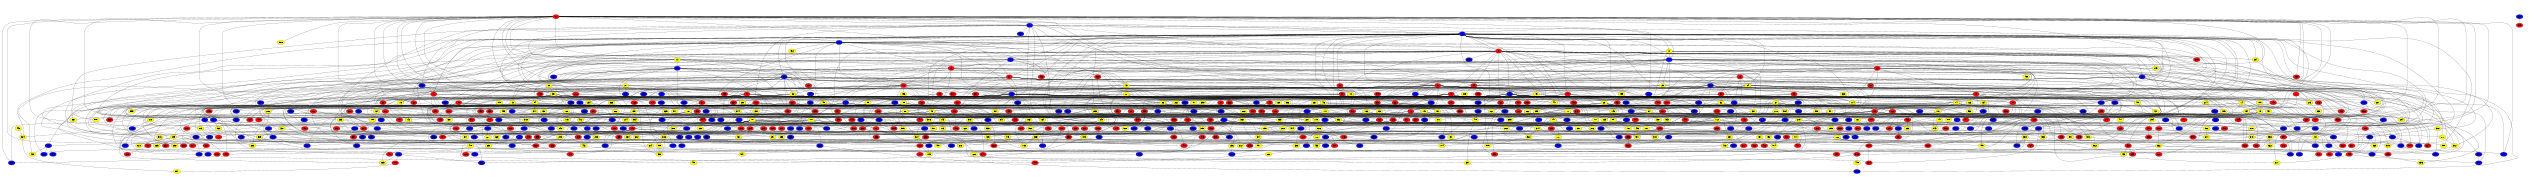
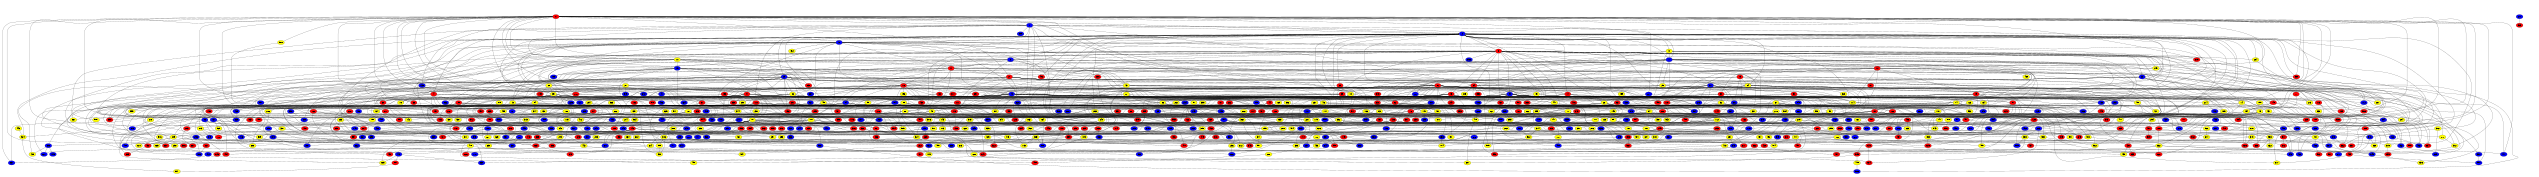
none -> (458, 120)
(1125, 128) -> none
(1637, 128) -> none
none -> (1646, 137)
none -> (1928, 137)
(2444, 146) -> none
